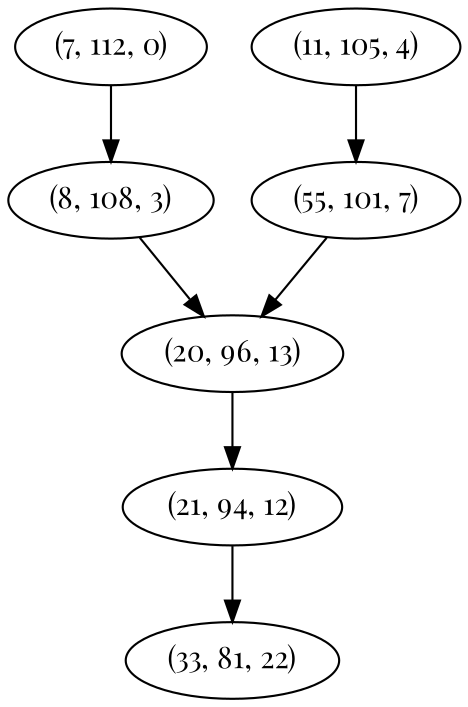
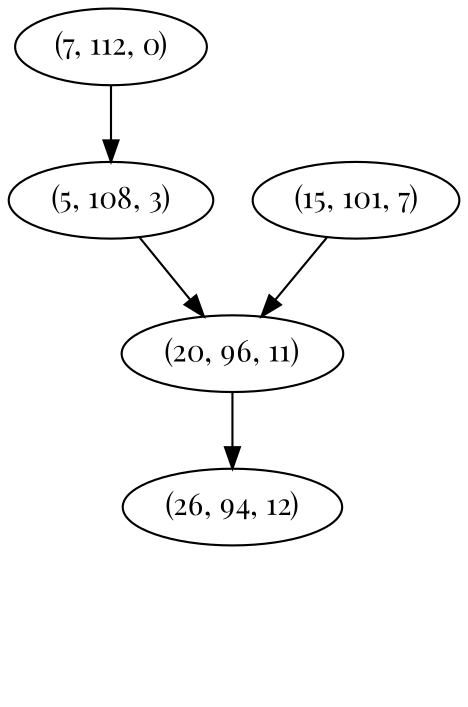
(356, 47) -> none
(111, 200) -> (111, 200)
(356, 200) -> (356, 200)
(232, 354) -> (232, 354)
(232, 507) -> (232, 507)
(232, 660) -> none
